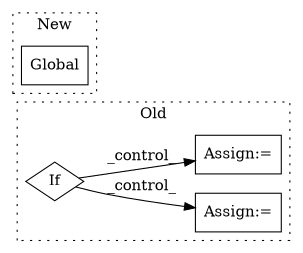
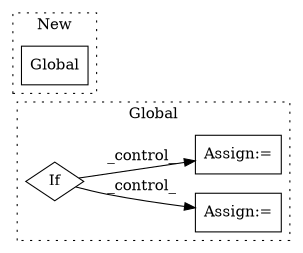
(154, 114) -> (154, 114)
